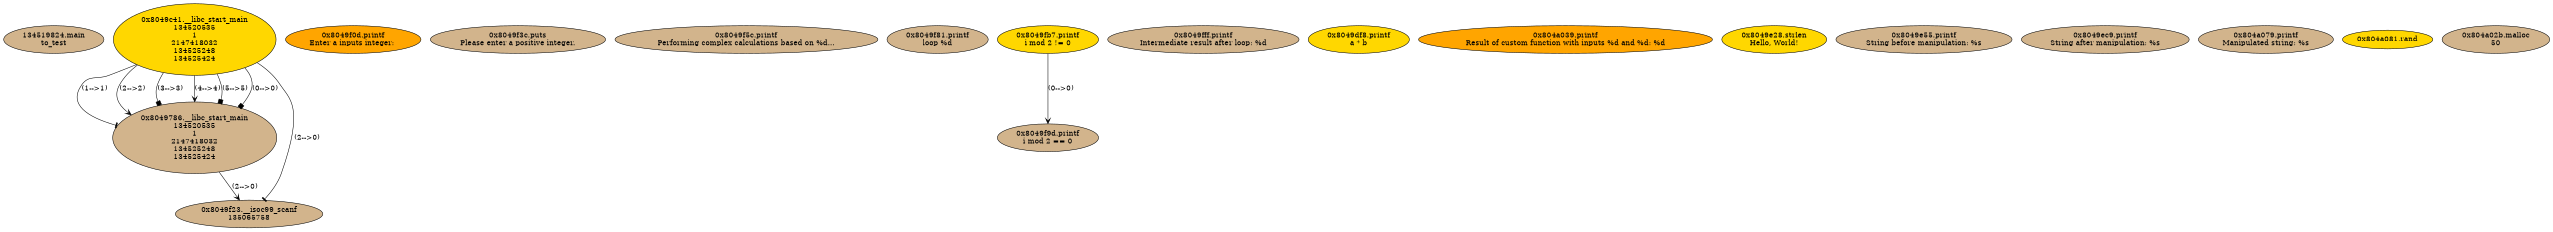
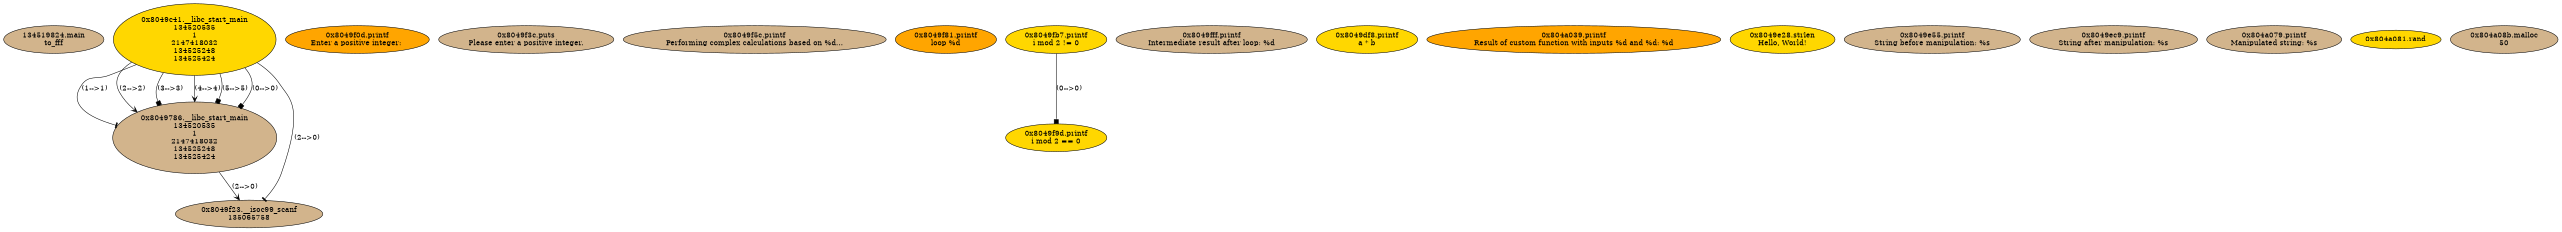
(54, 40) -> (54, 40)
(353, 40) -> (357, 40)
(938, 40) -> (946, 40)
(2496, 40) -> (2504, 40)
(1048, 86) -> (1056, 86)
(1048, 138) -> (1056, 138)
